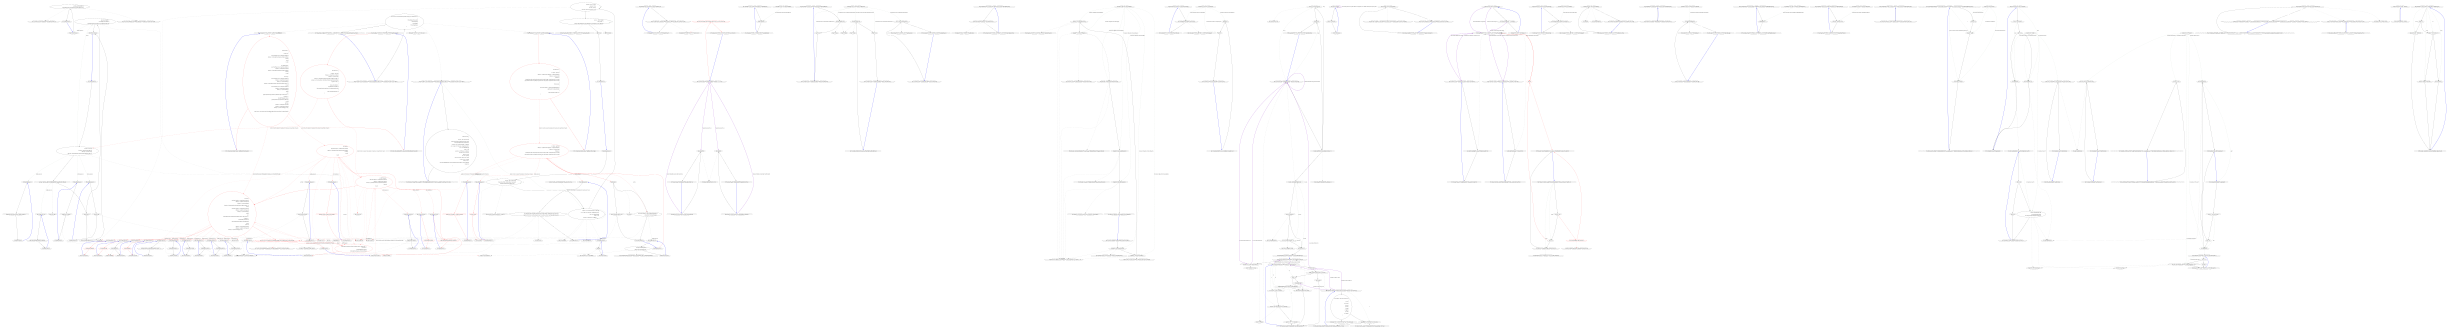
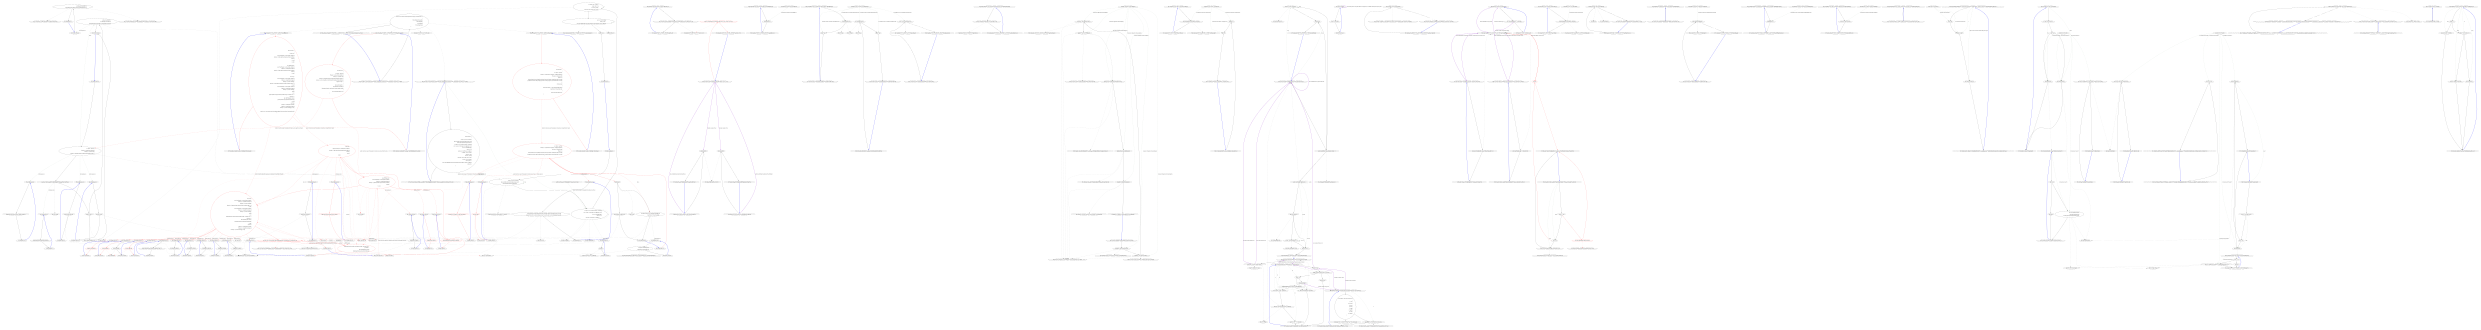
(1987, 47) -> none
